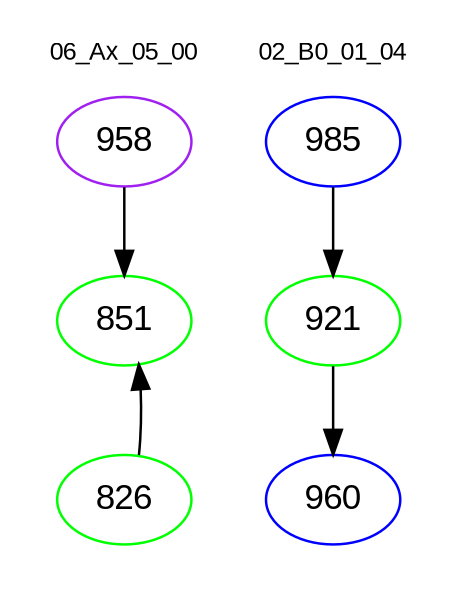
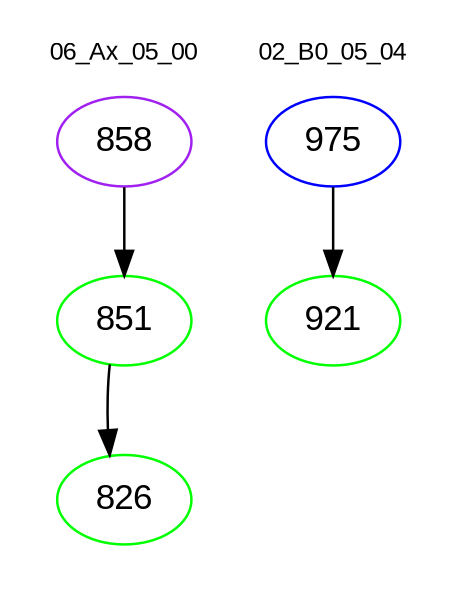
(333, 53) -> (333, 53)
(124, 142) -> (124, 142)
(333, 142) -> (333, 142)
(141, 422) -> (108, 397)
(333, 500) -> none
